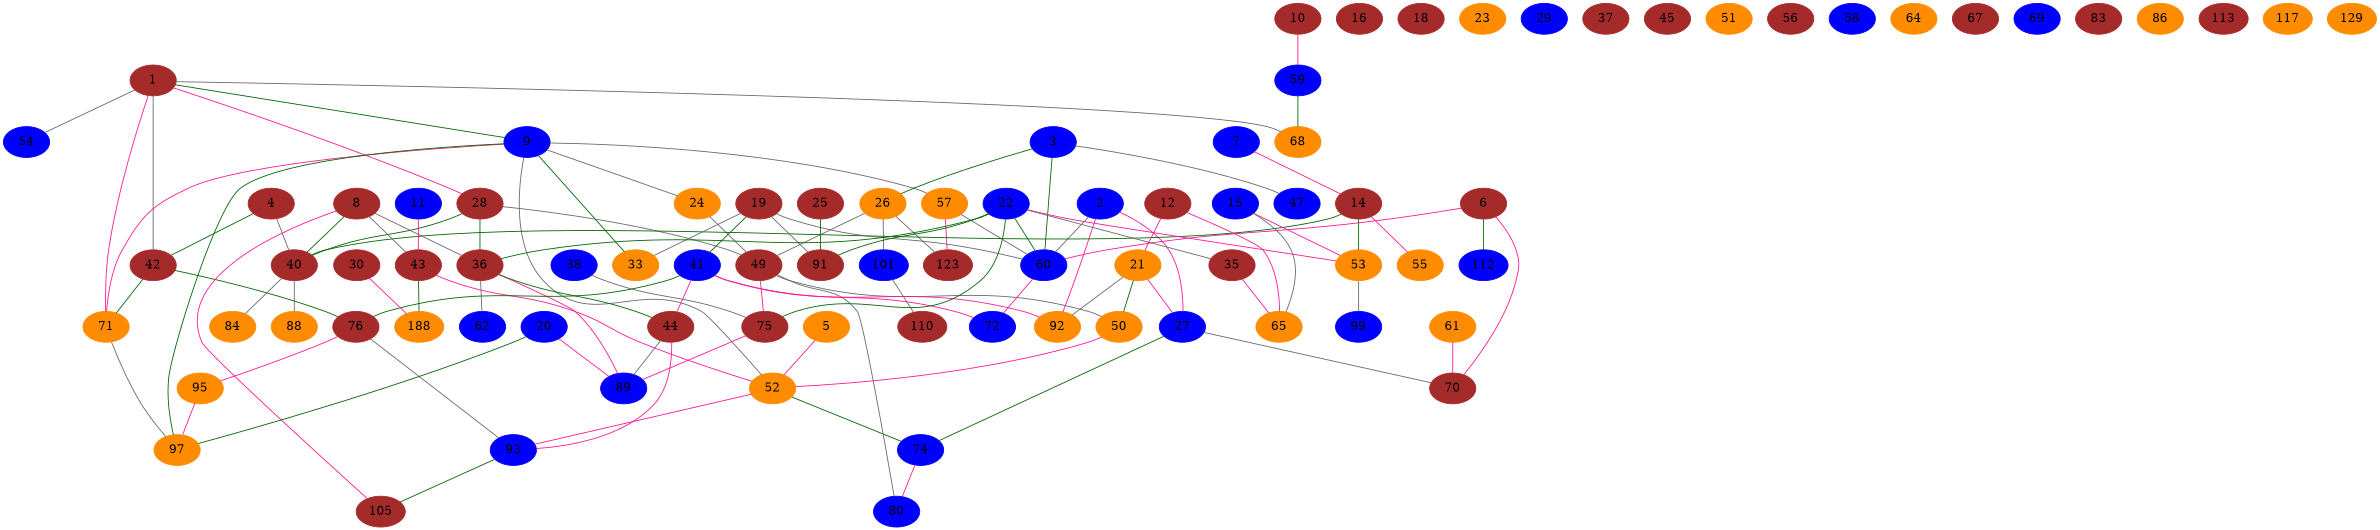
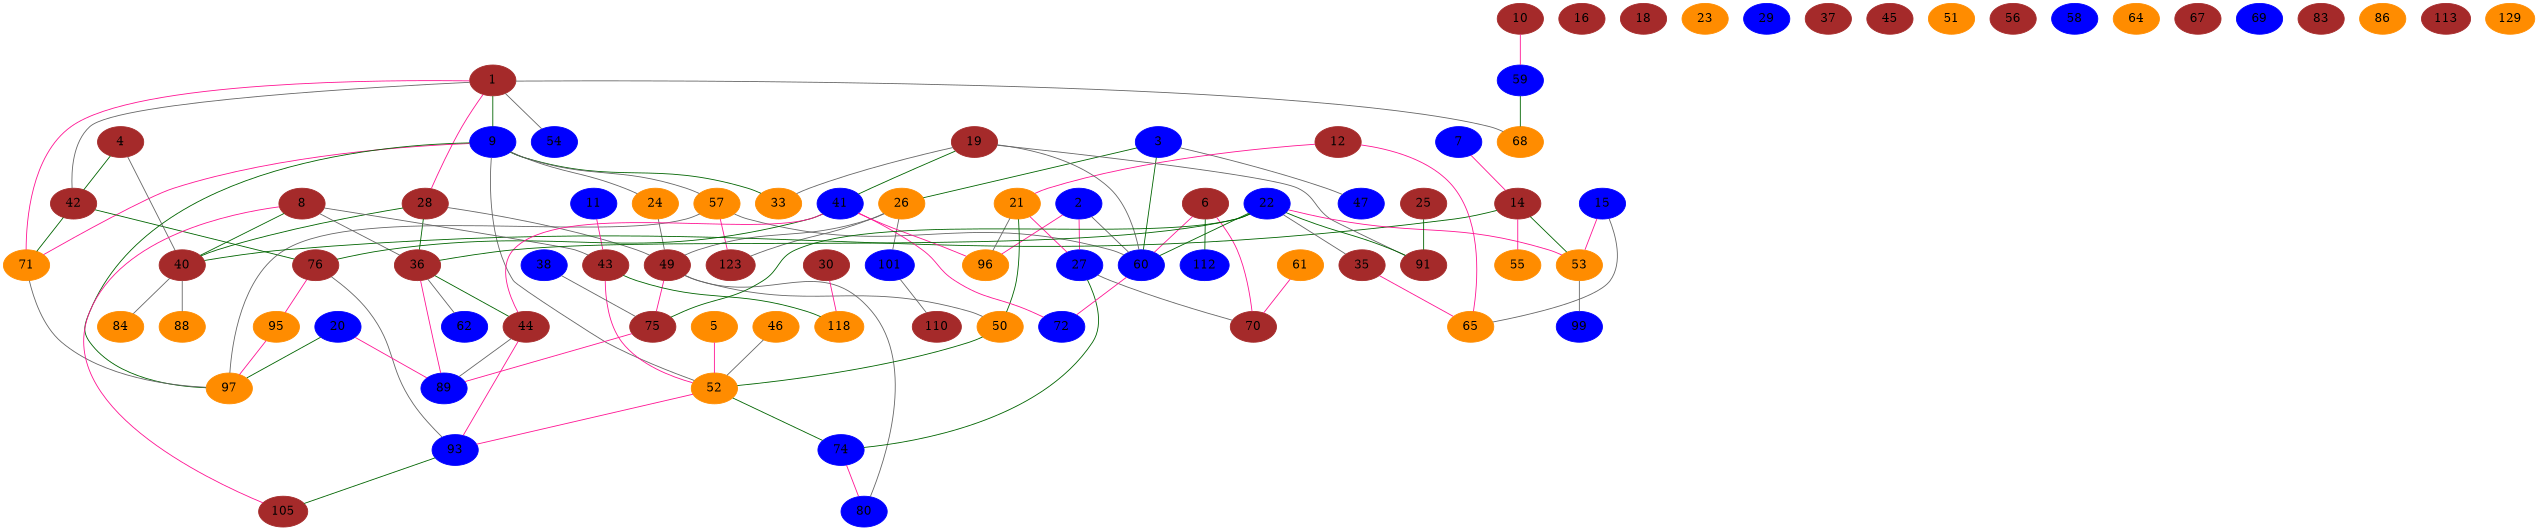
(2288, 19) -> none
none -> (408, 227)
(419, 327) -> (839, 327)
none -> (776, 327)
(1057, 327) -> (986, 265)
(950, 371) -> (861, 368)
